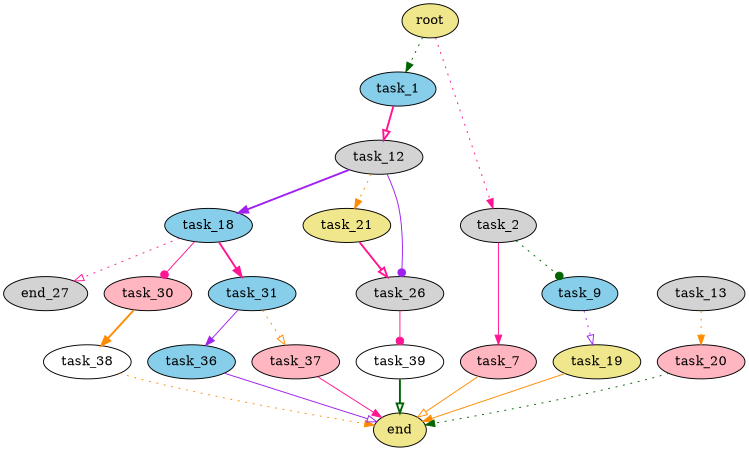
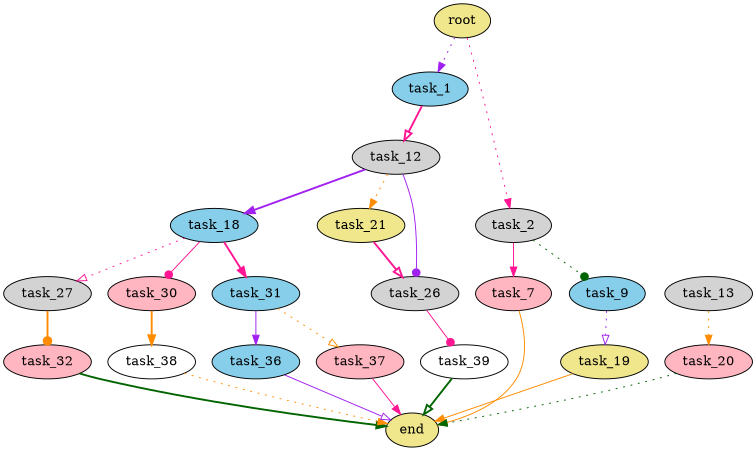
(416, 50) -> (448, 50)
(46, 294) -> (47, 294)
none -> (47, 362)
